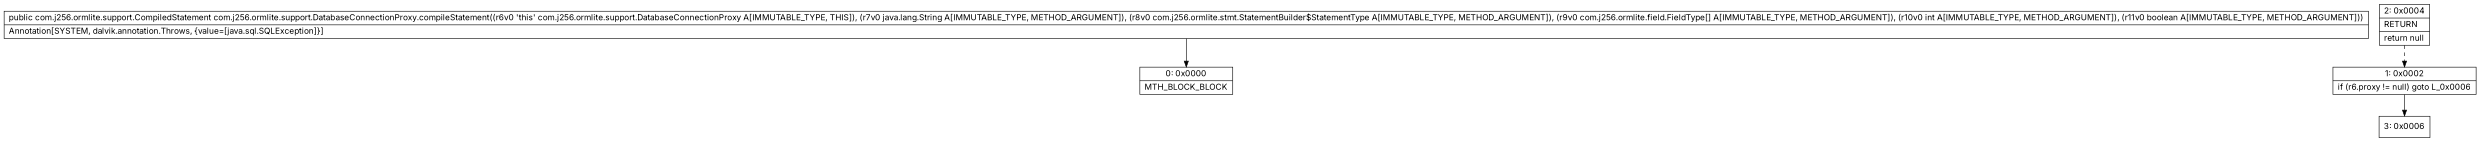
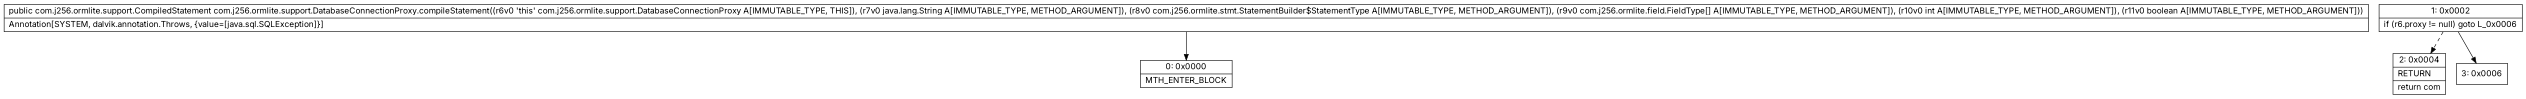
(2404, 38) -> (2419, 87)
(2405, 53) -> (2438, 40)
(1186, 87) -> (1186, 80)
